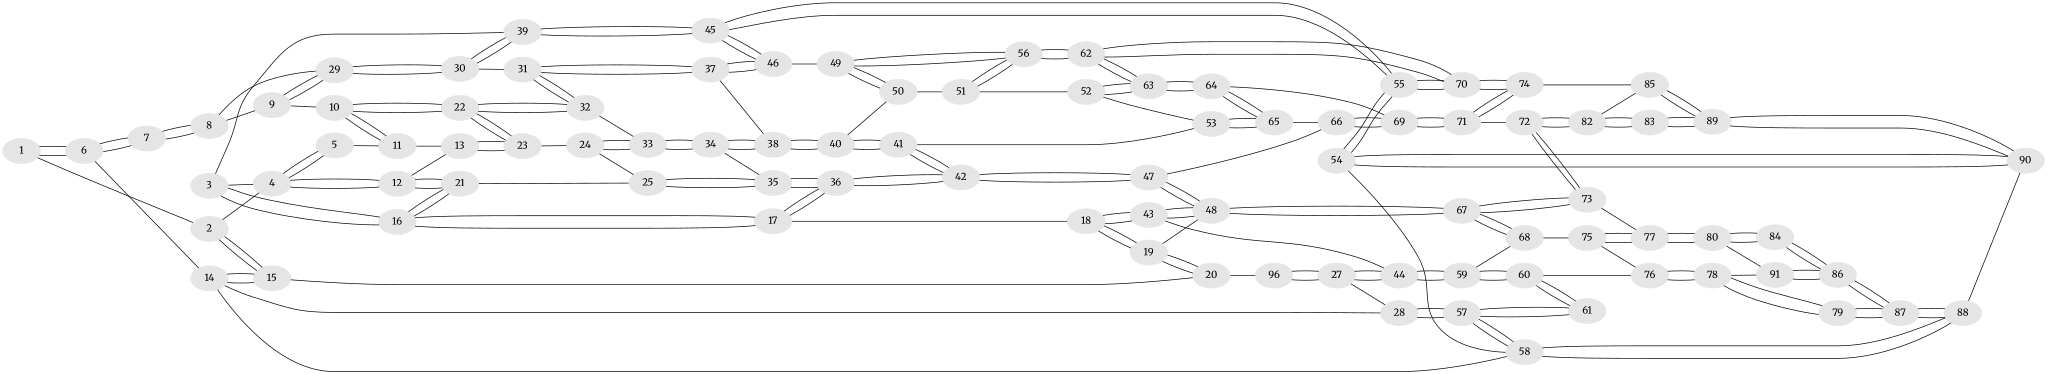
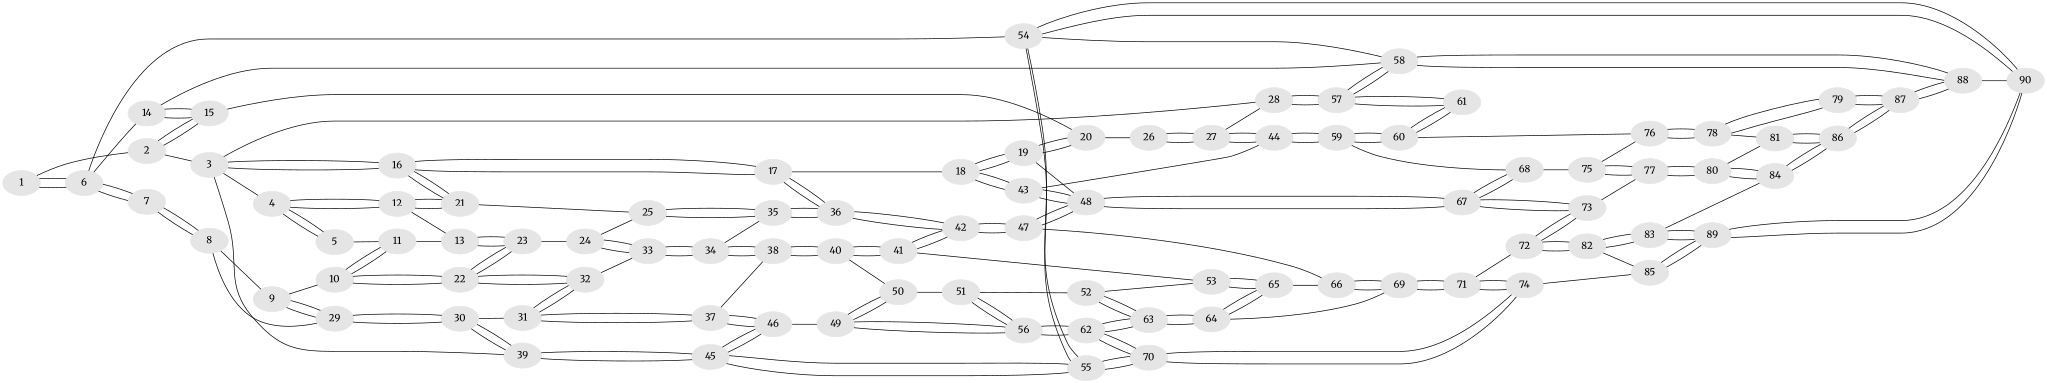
none -> (512, 39)
none -> (1712, 206)
(238, 208) -> (178, 158)
(1775, 275) -> (1775, 138)
(1274, 276) -> (1149, 138)
(801, 312) -> (737, 121)
